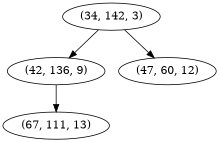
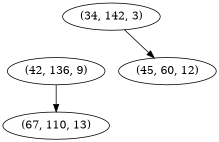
(87, 41) -> none
(167, 71) -> (167, 71)
(56, 126) -> (56, 126)
